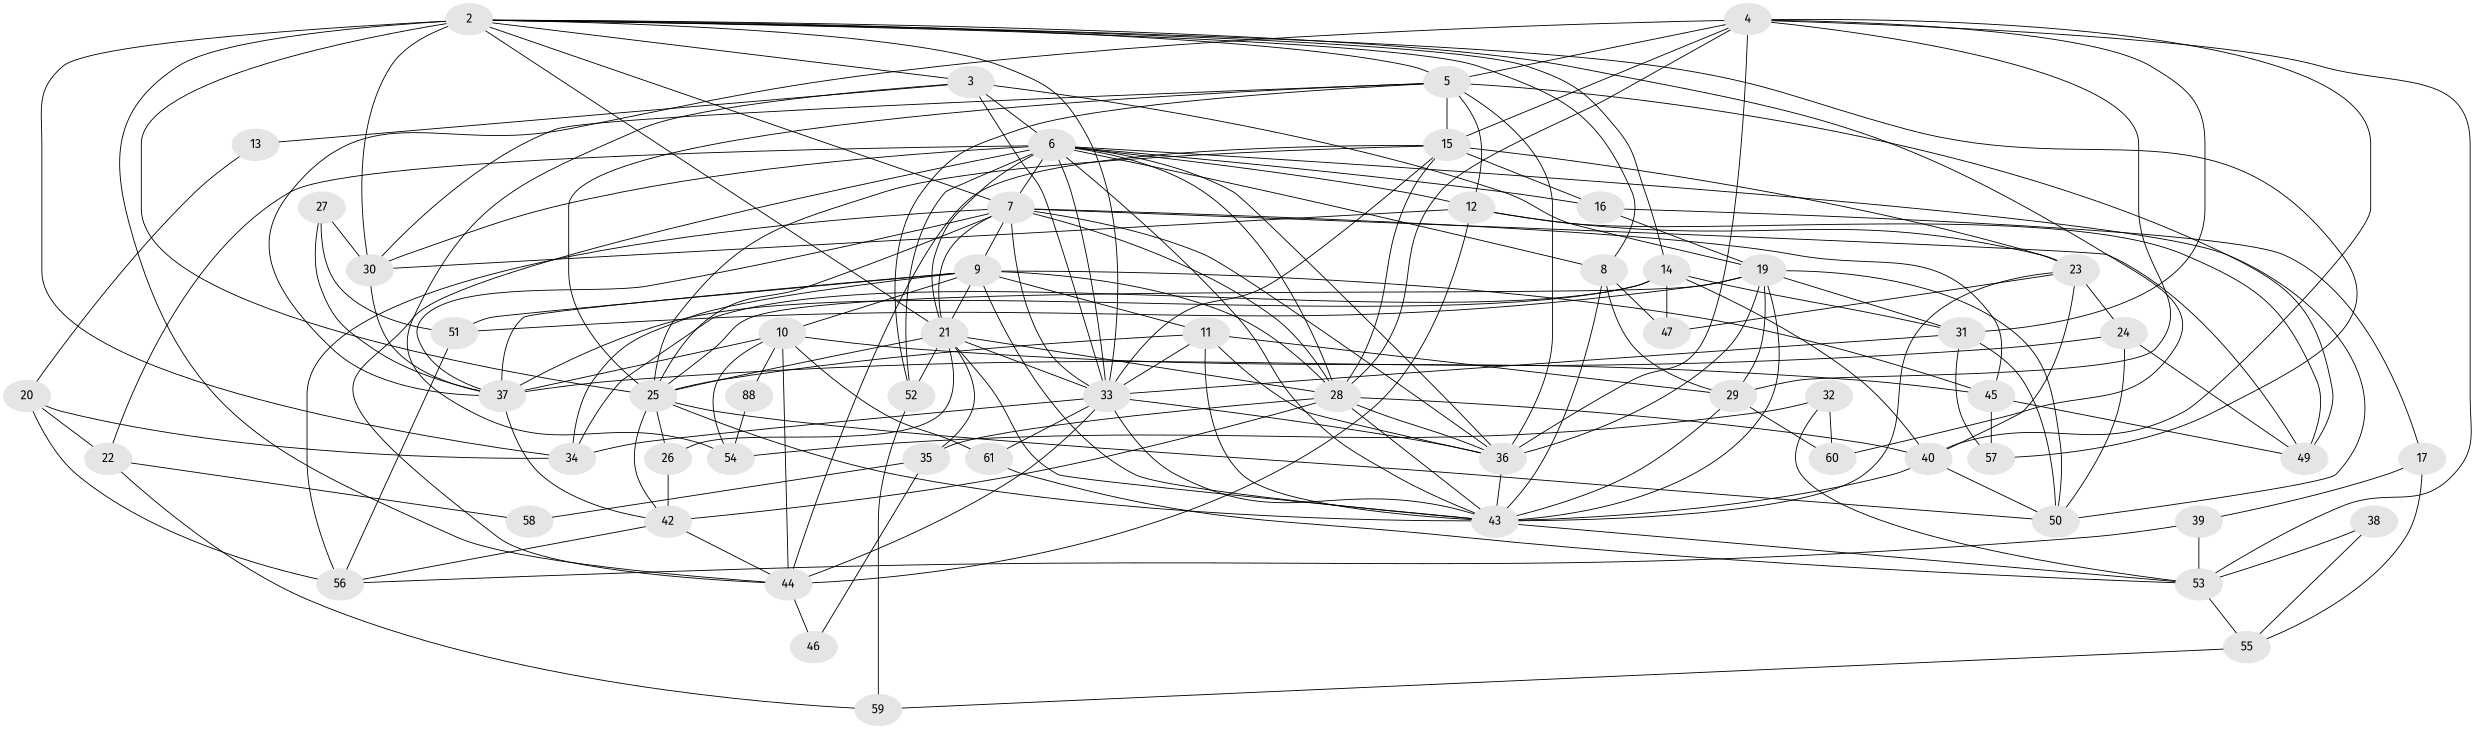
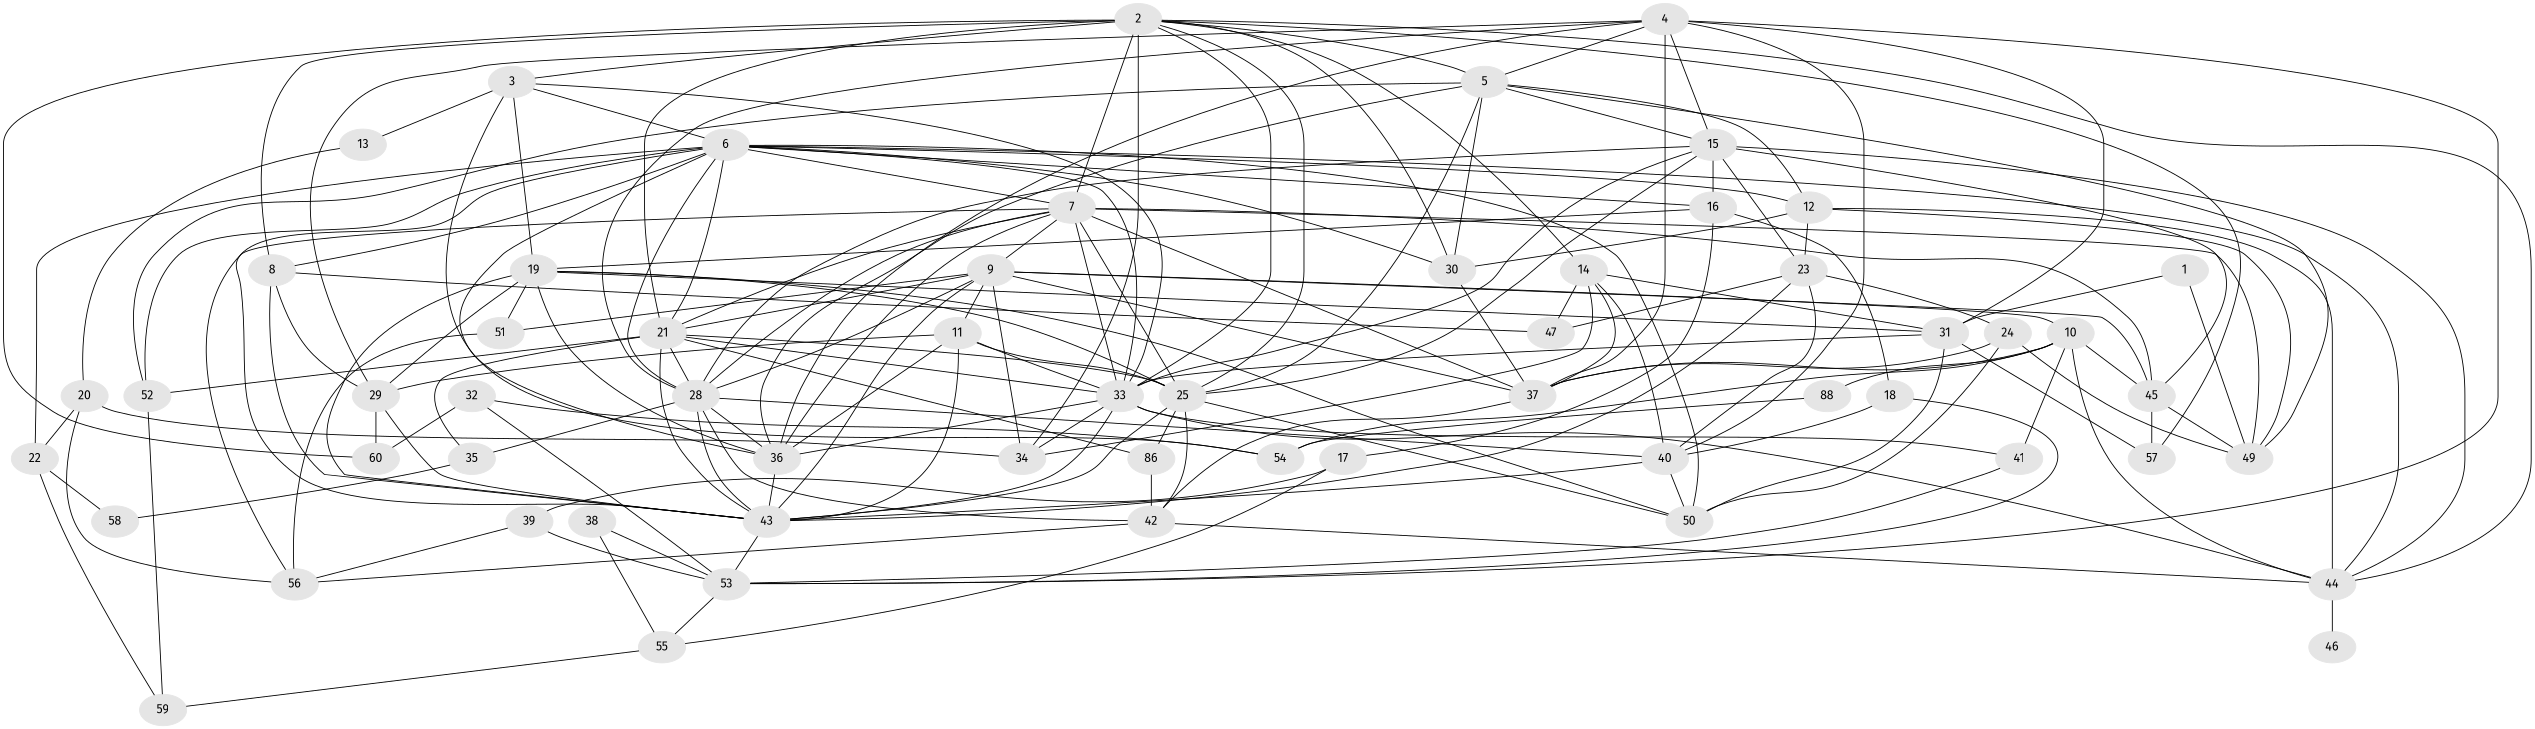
none -> (2006, 194)
(322, 208) -> none
none -> (2185, 270)
none -> (1890, 396)
(668, 459) -> (1151, 459)
(989, 459) -> (2019, 459)
(865, 561) -> none
